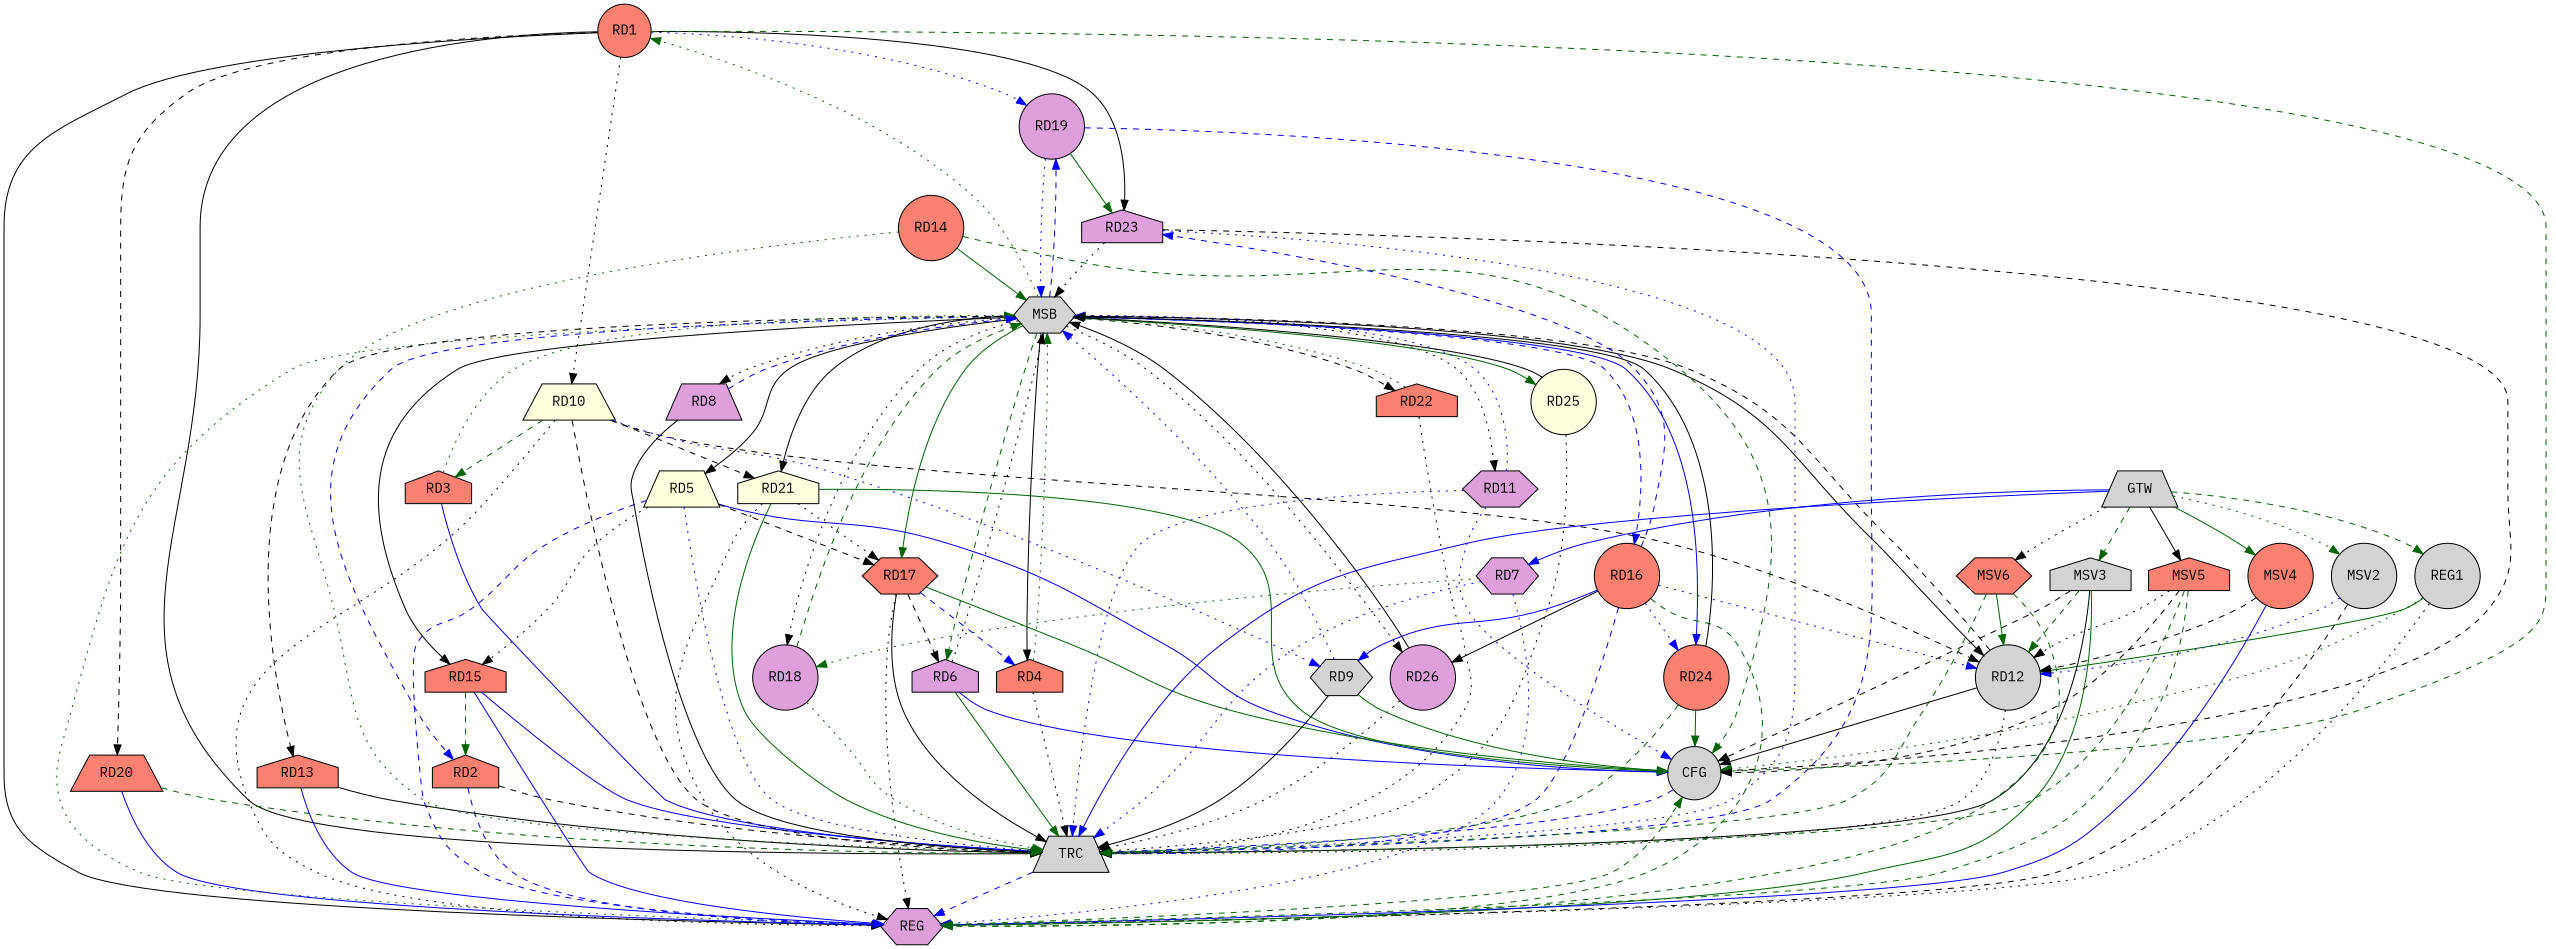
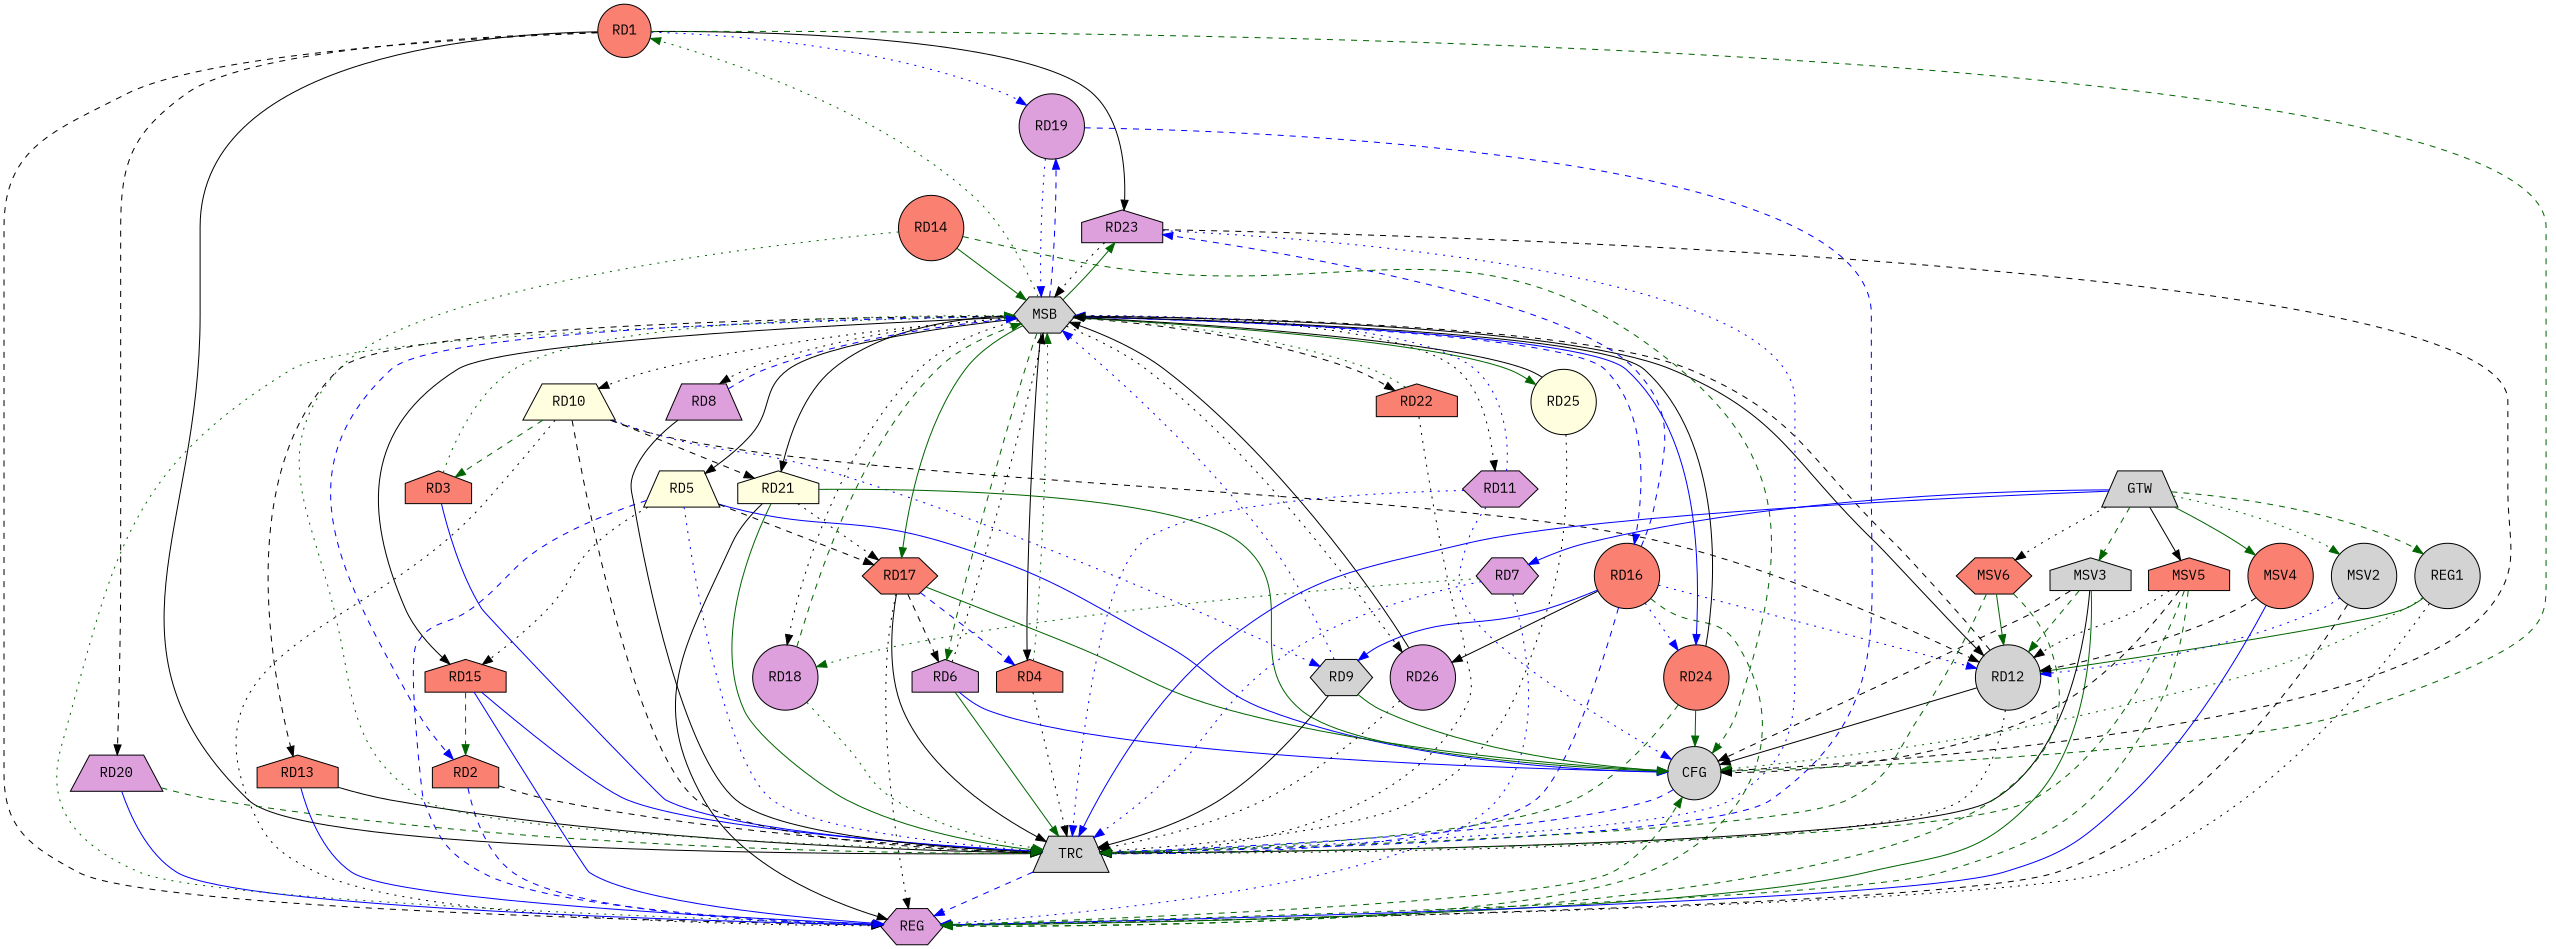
(1088, 179) -> (1086, 276)
(597, 216) -> (810, 340)
(4, 629) -> (4, 629)
(683, 750) -> (683, 750)
(117, 773) -> (117, 773)
